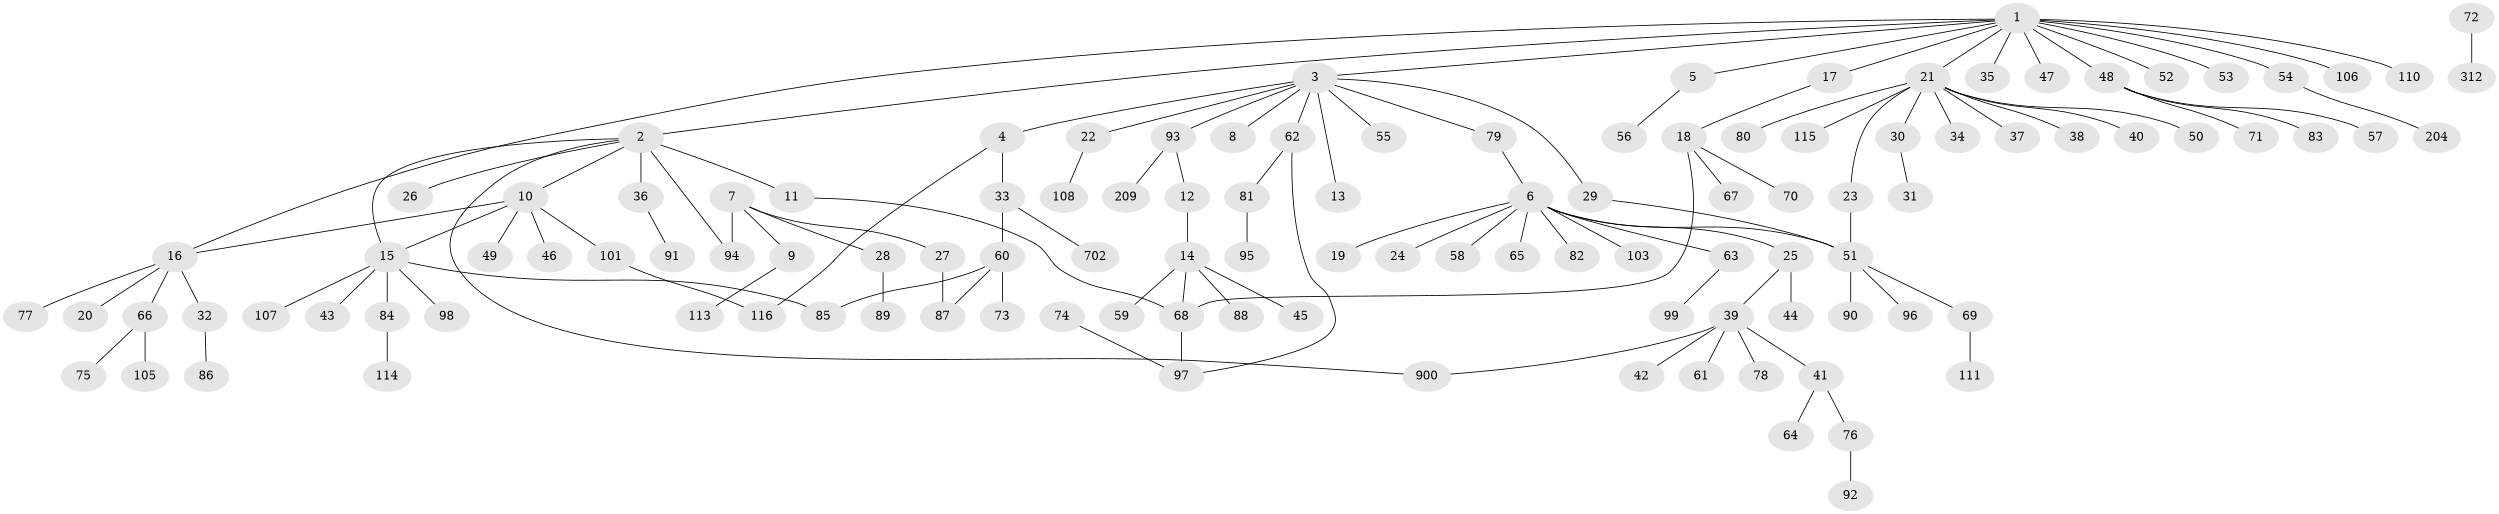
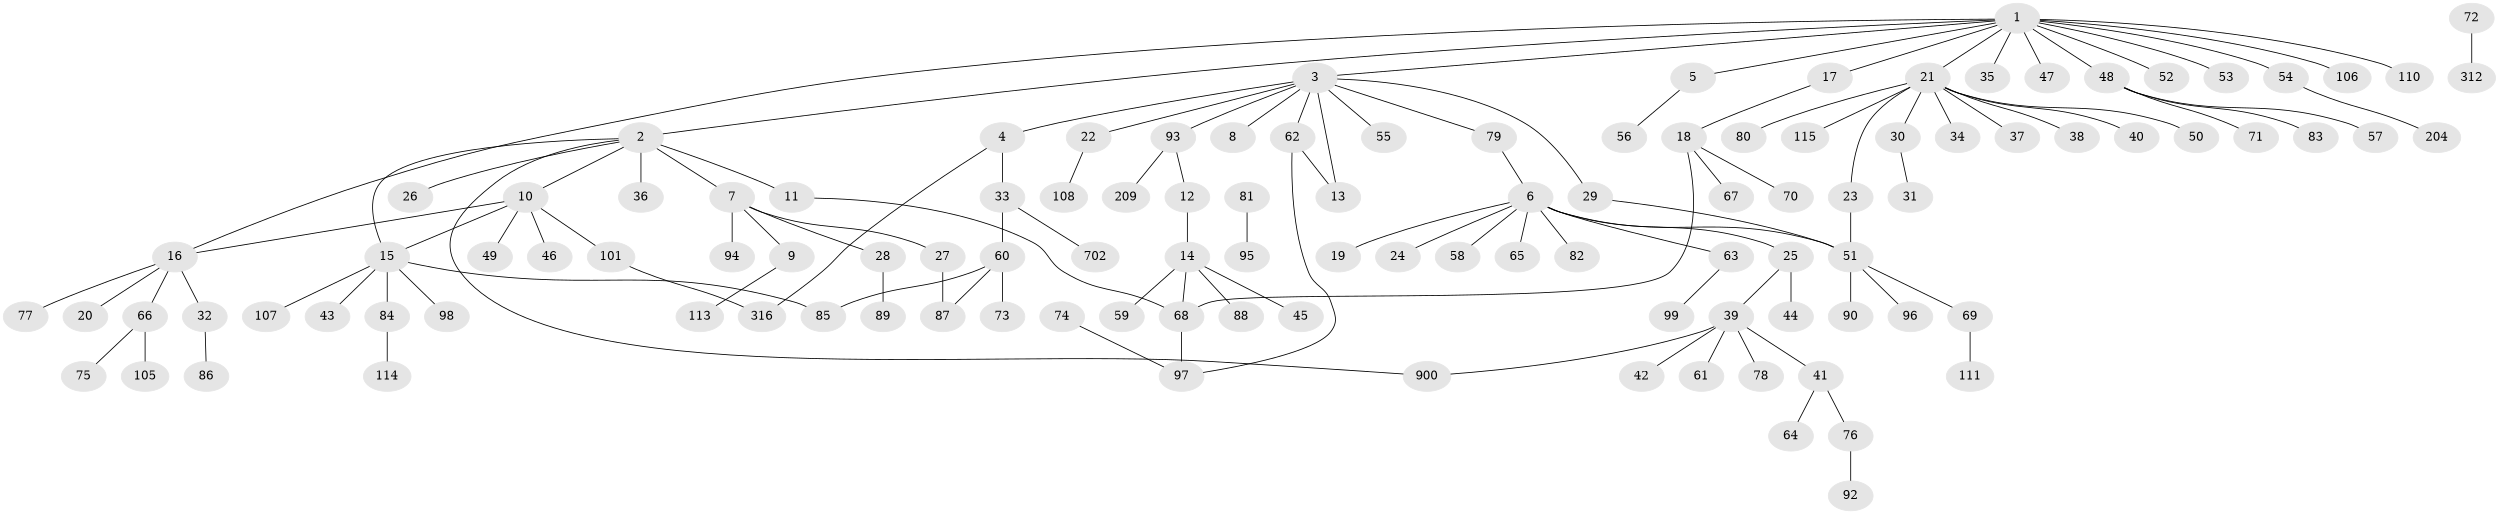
(1270, 167) -> (1315, 167)
(687, 197) -> (687, 168)
(672, 257) -> none
(1638, 257) -> none
(762, 317) -> (762, 317)
